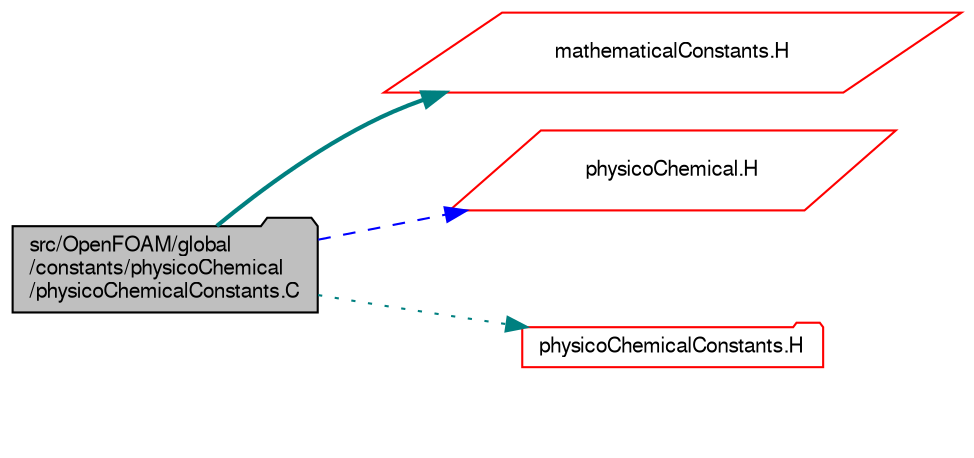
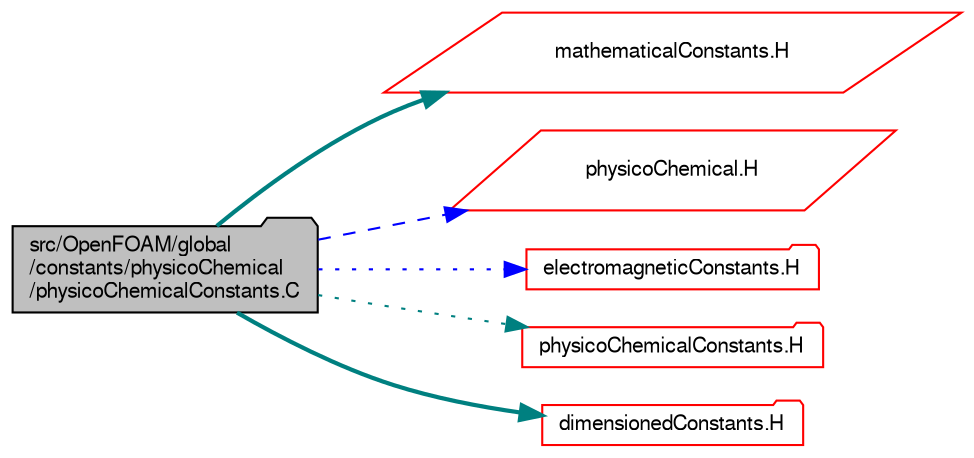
none -> (673, 269)
none -> (673, 425)
